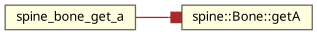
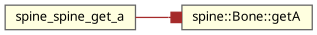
(70, 17) -> (70, 17)
